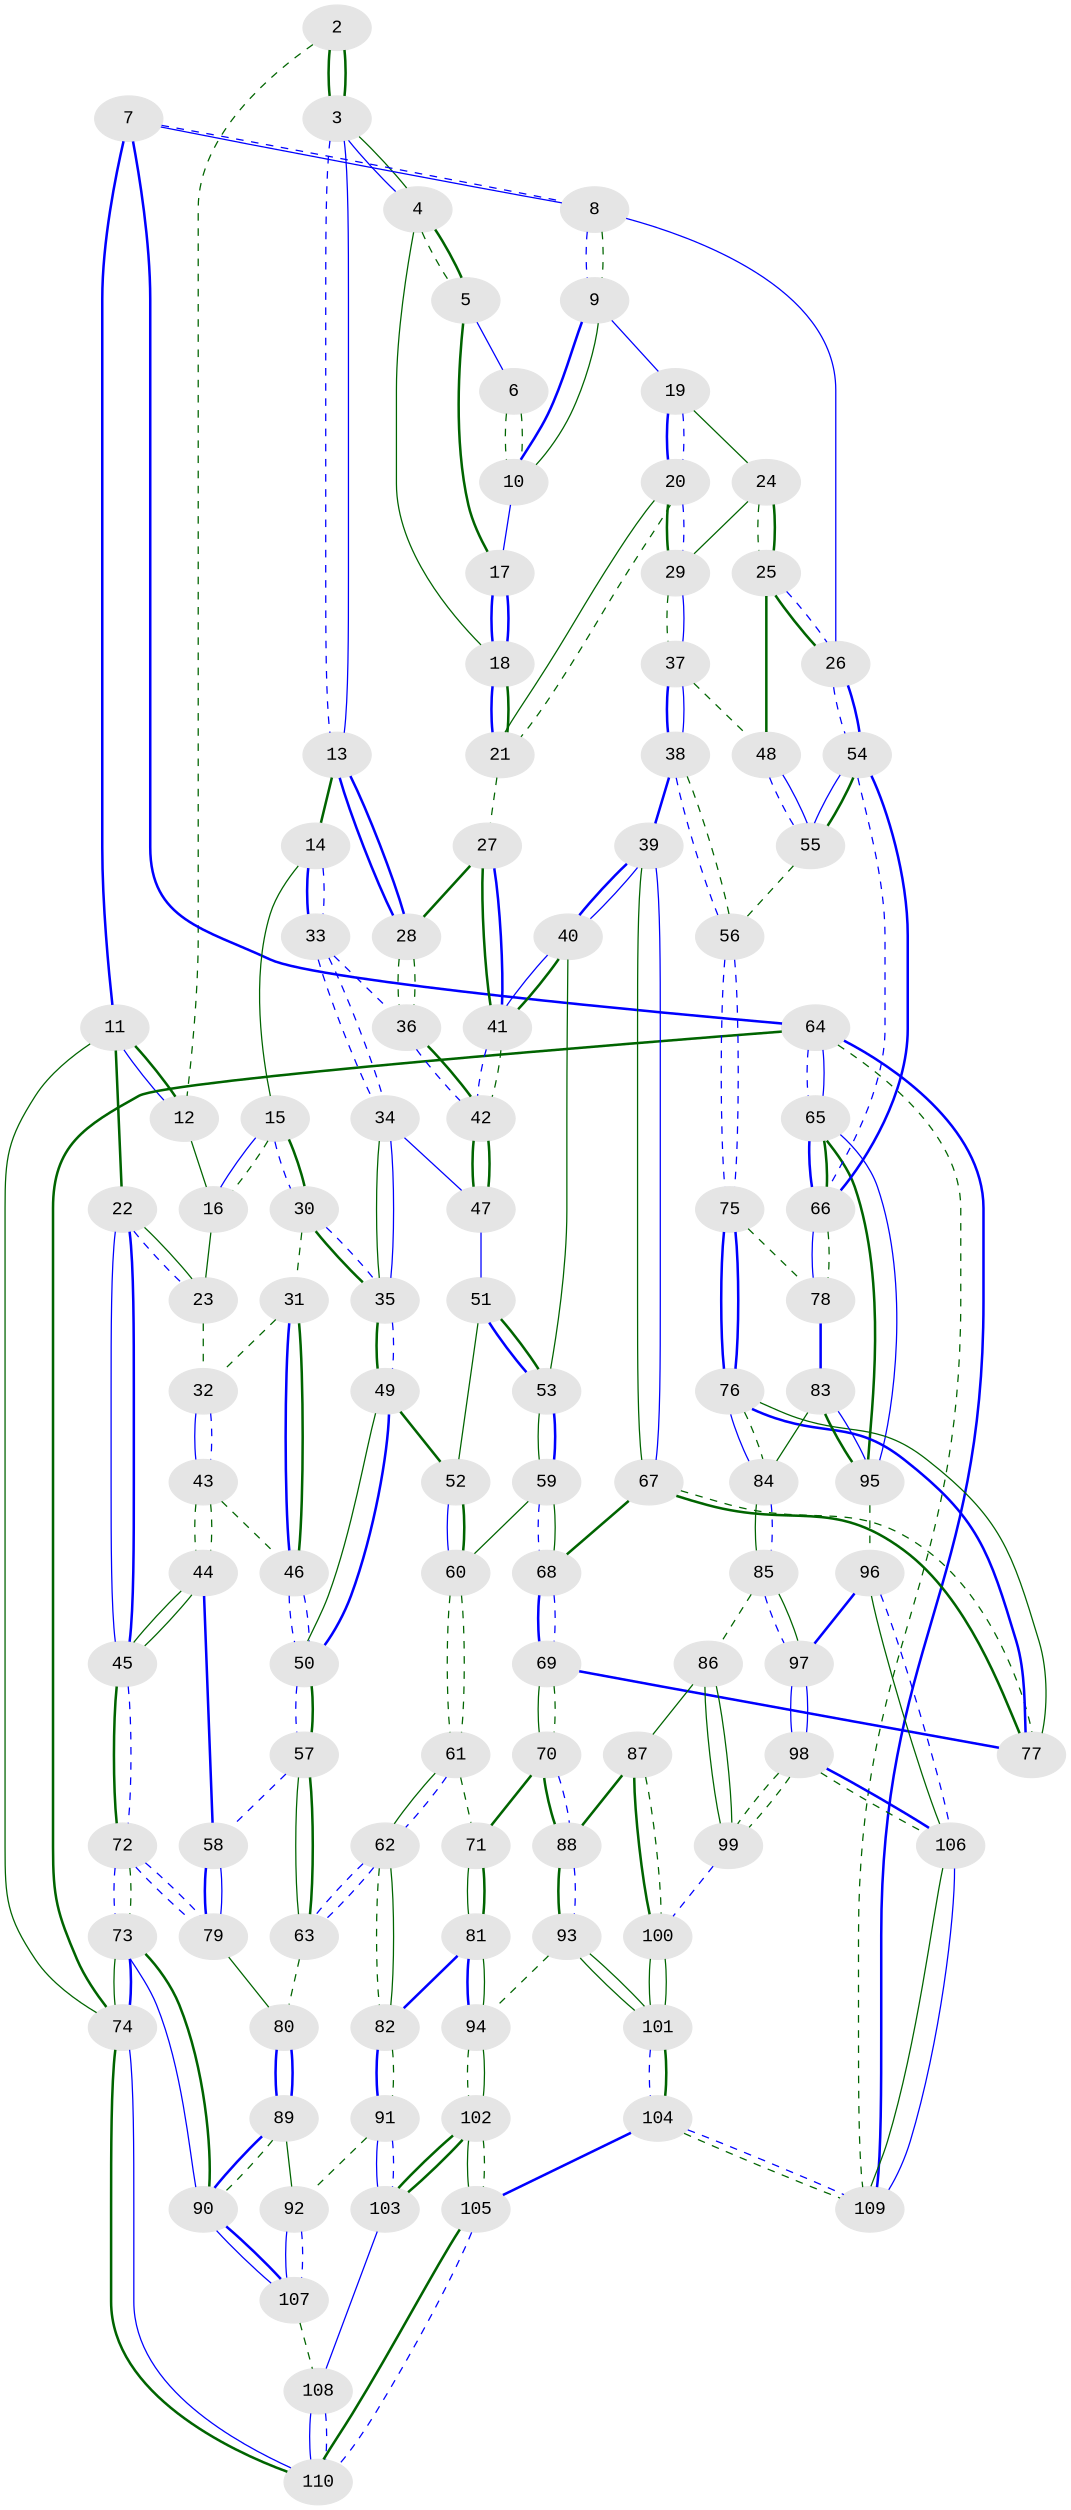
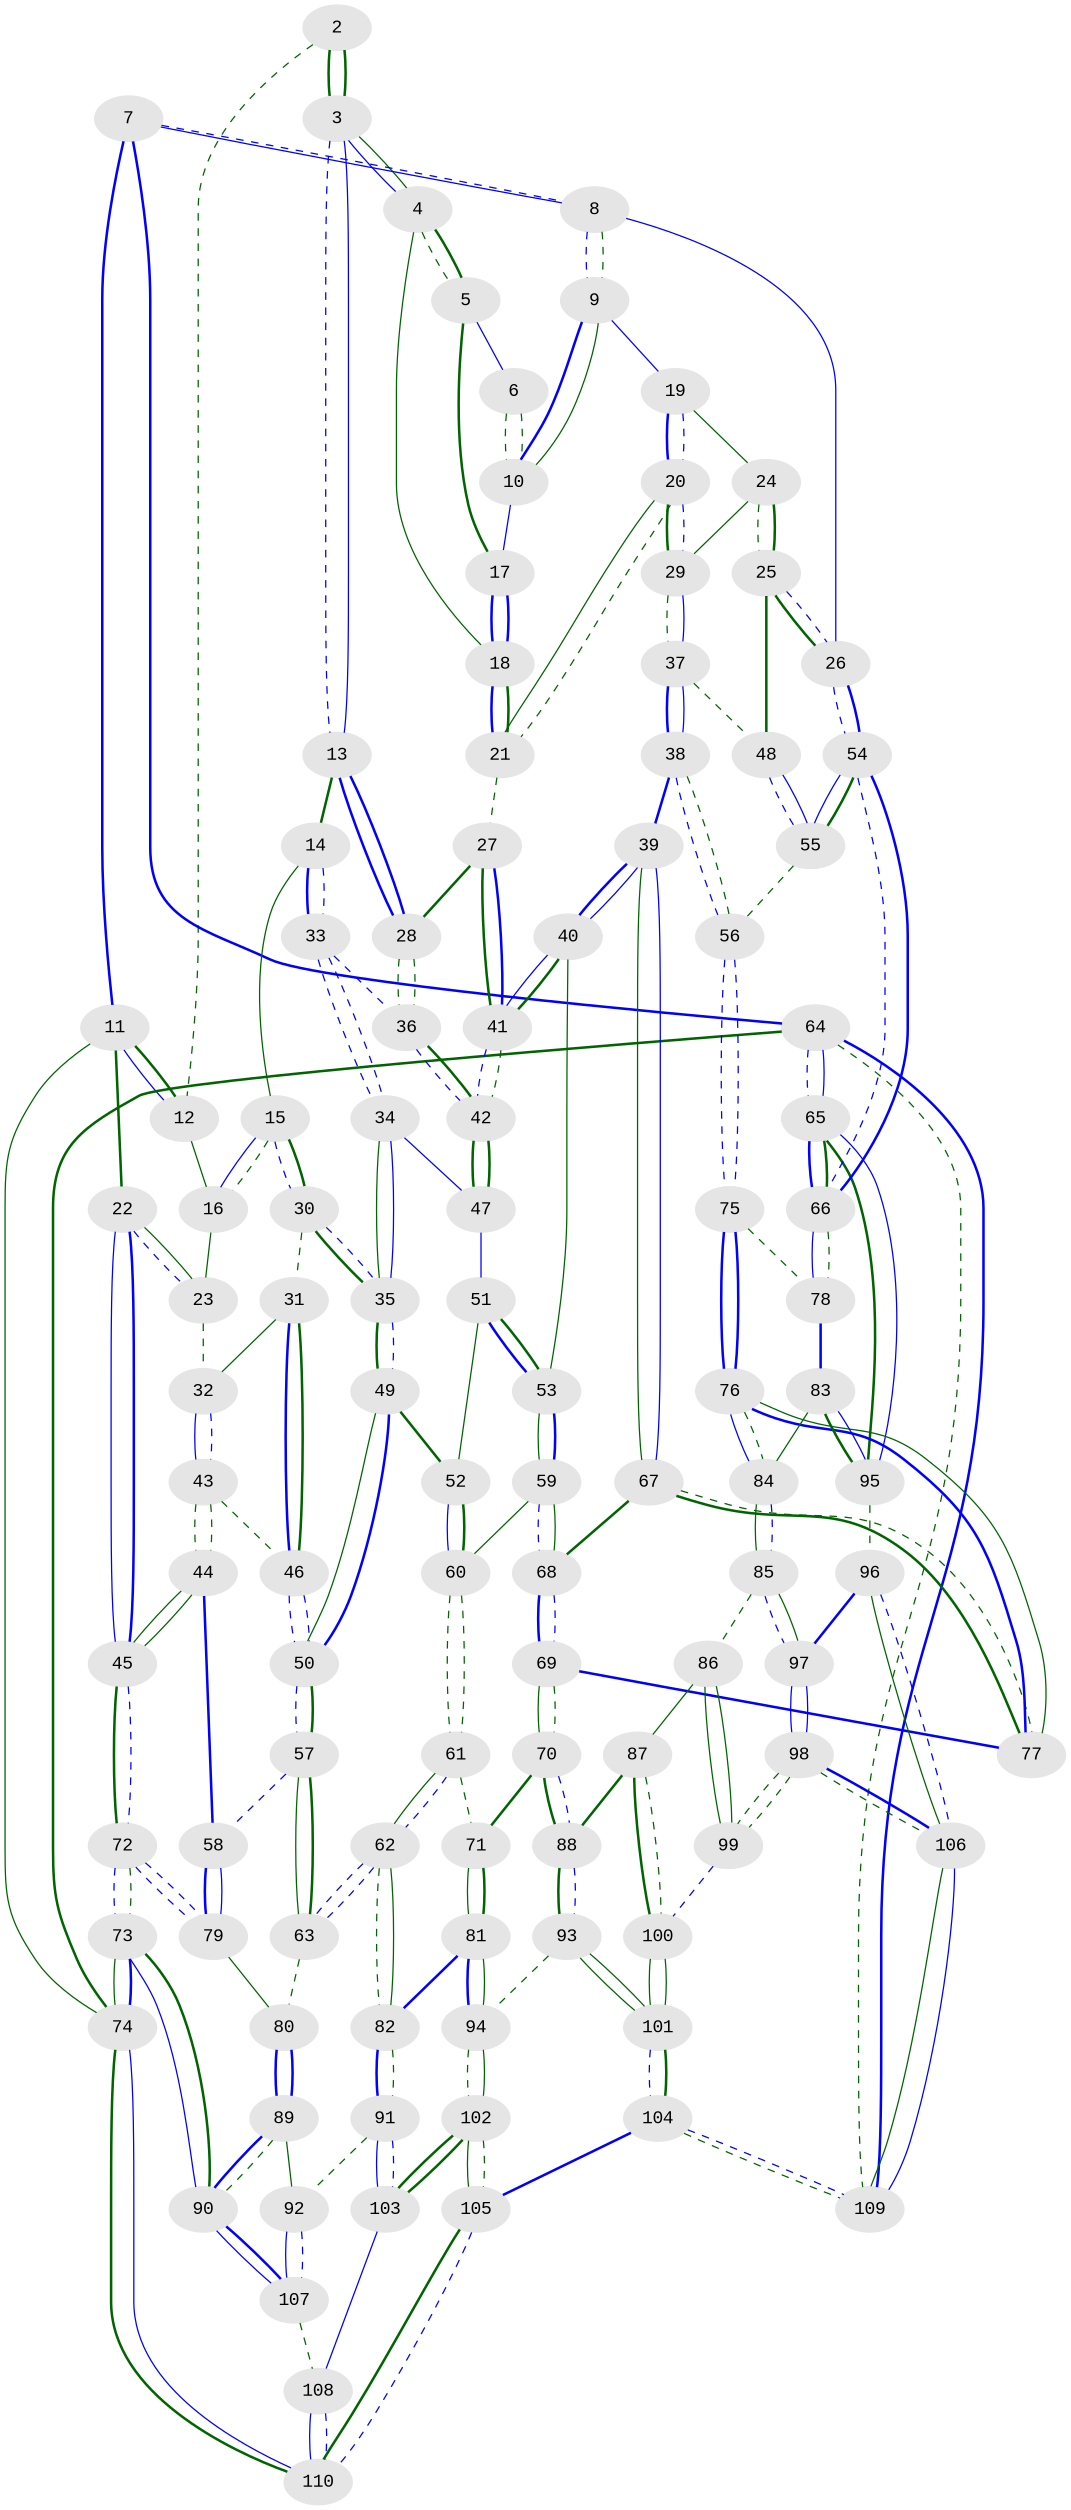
(249, 1346) -> (249, 1346)
